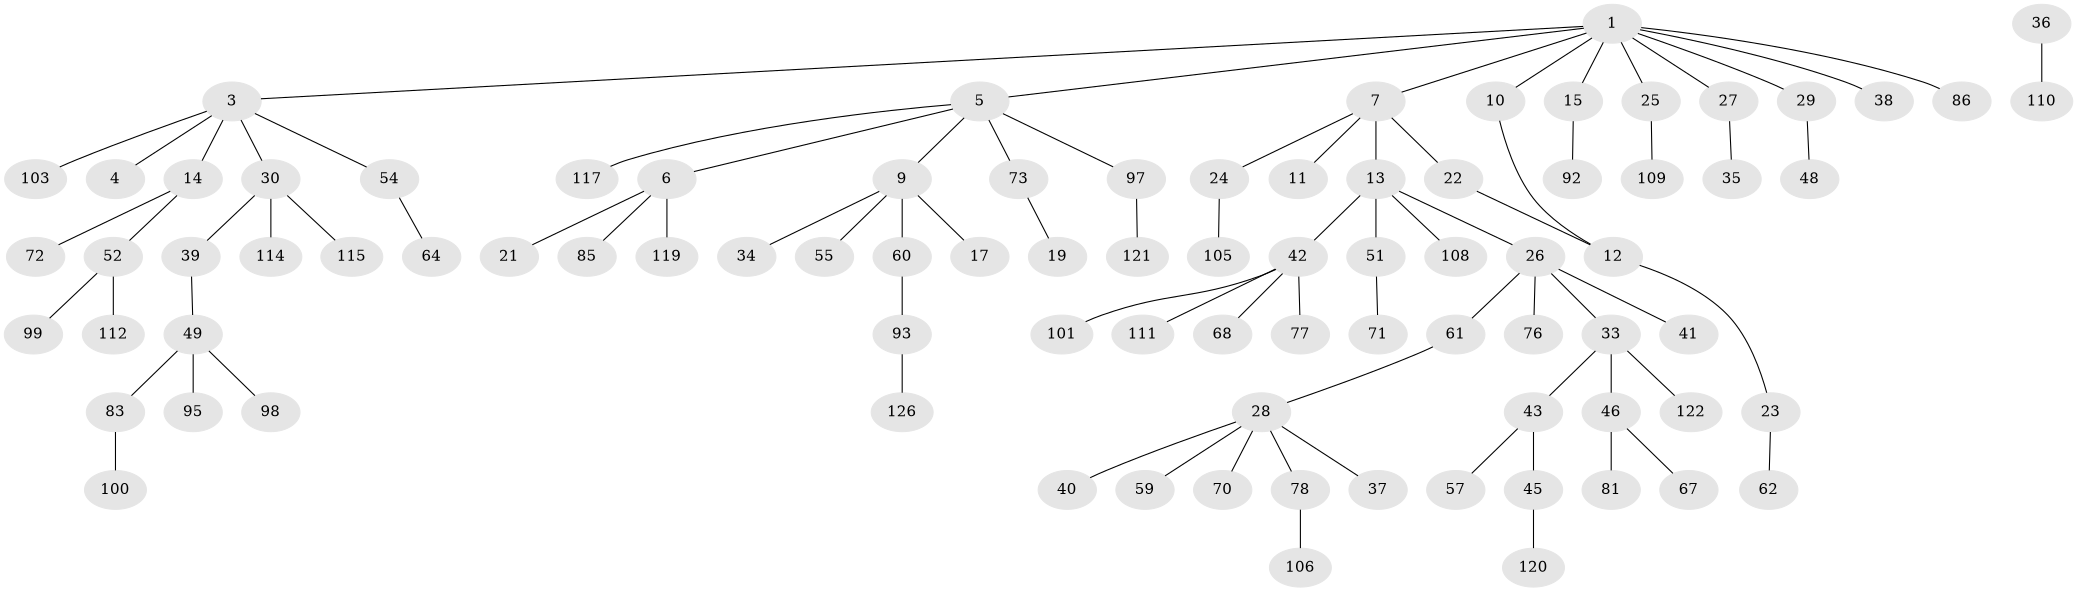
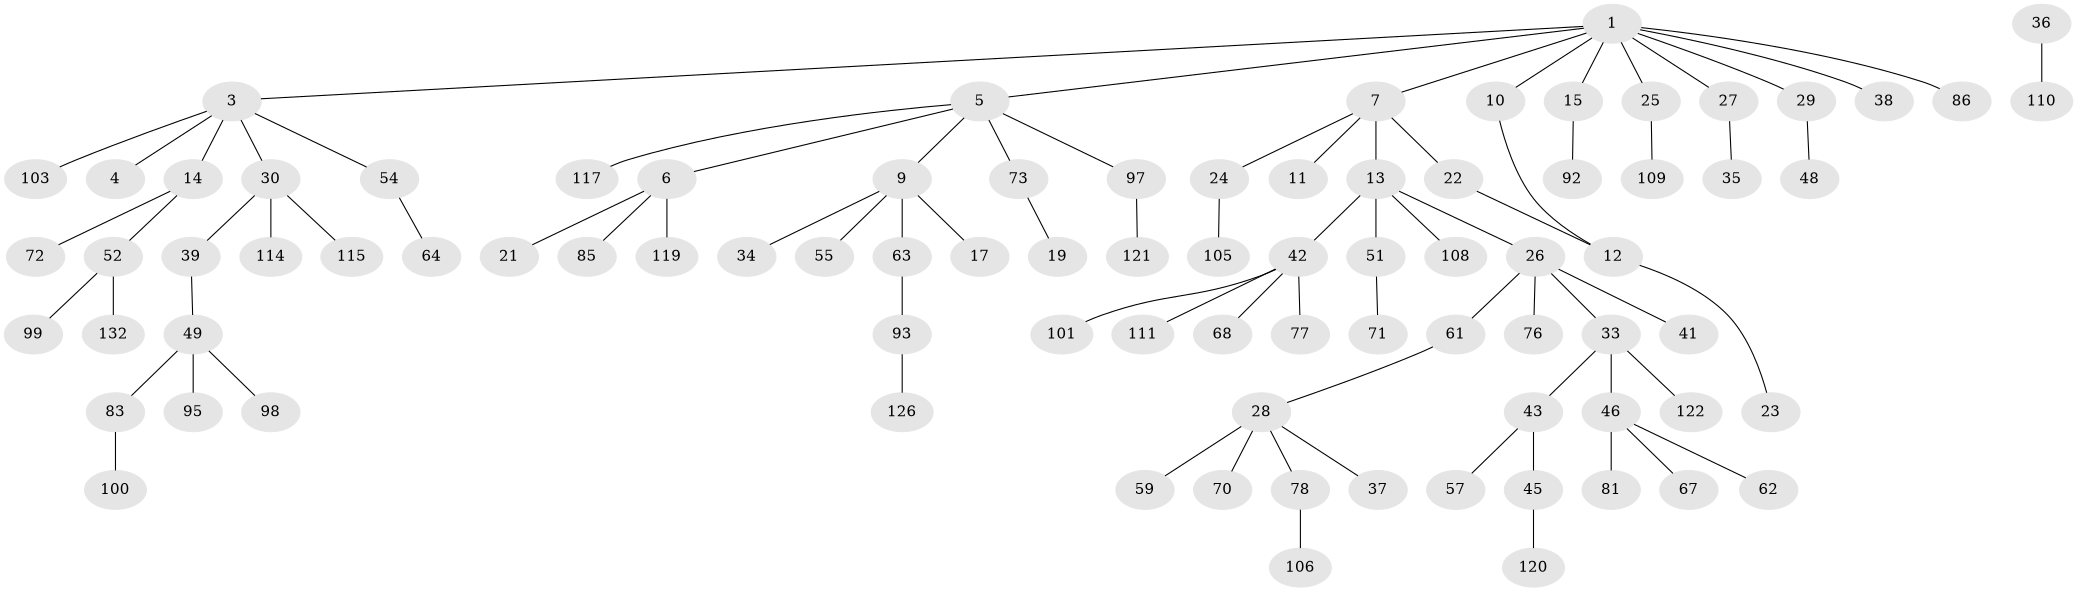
(902, 257) -> (902, 257)
(113, 335) -> (113, 335)
(1770, 451) -> (1690, 451)
(1067, 490) -> none
